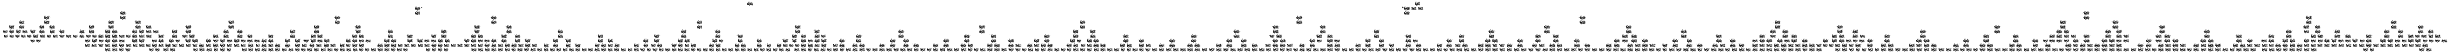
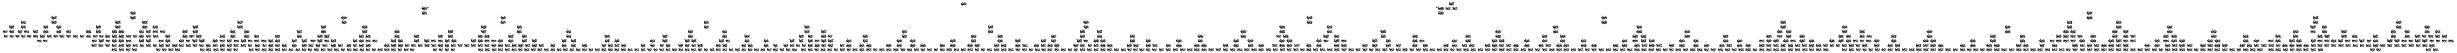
none -> (35, 36)
